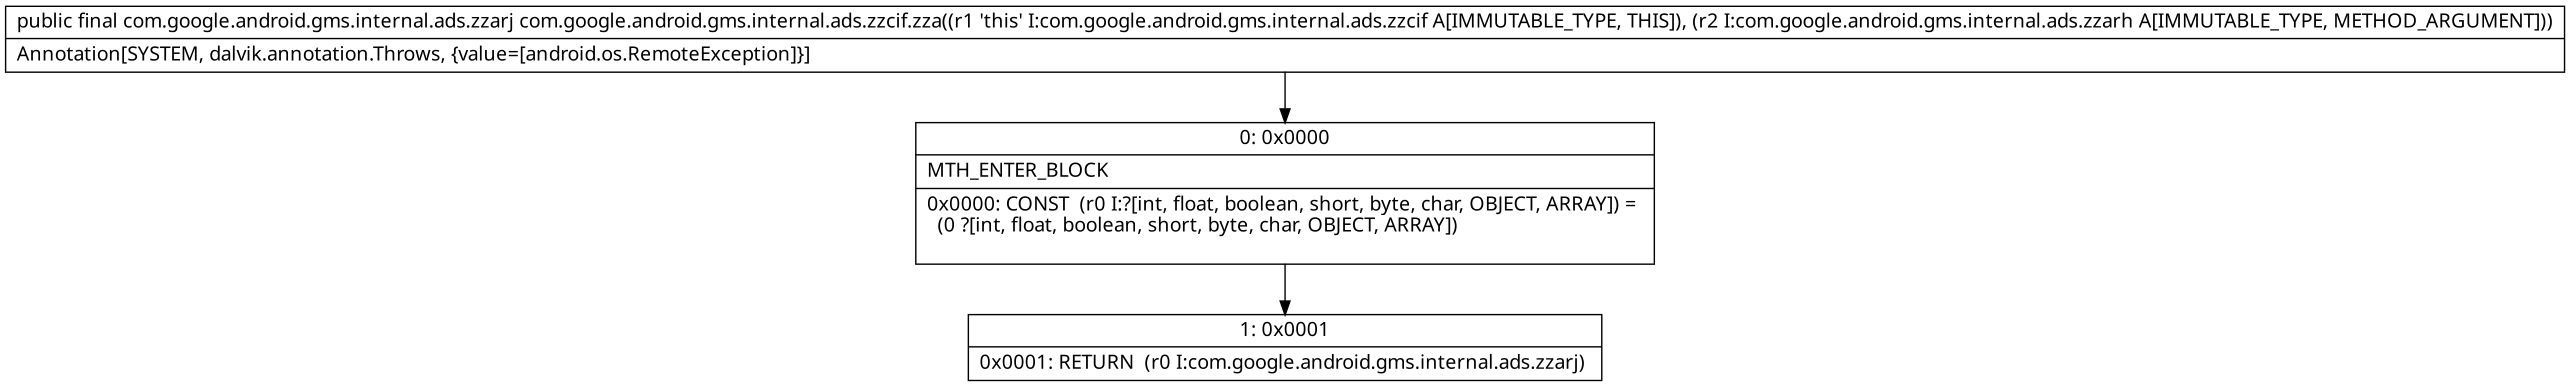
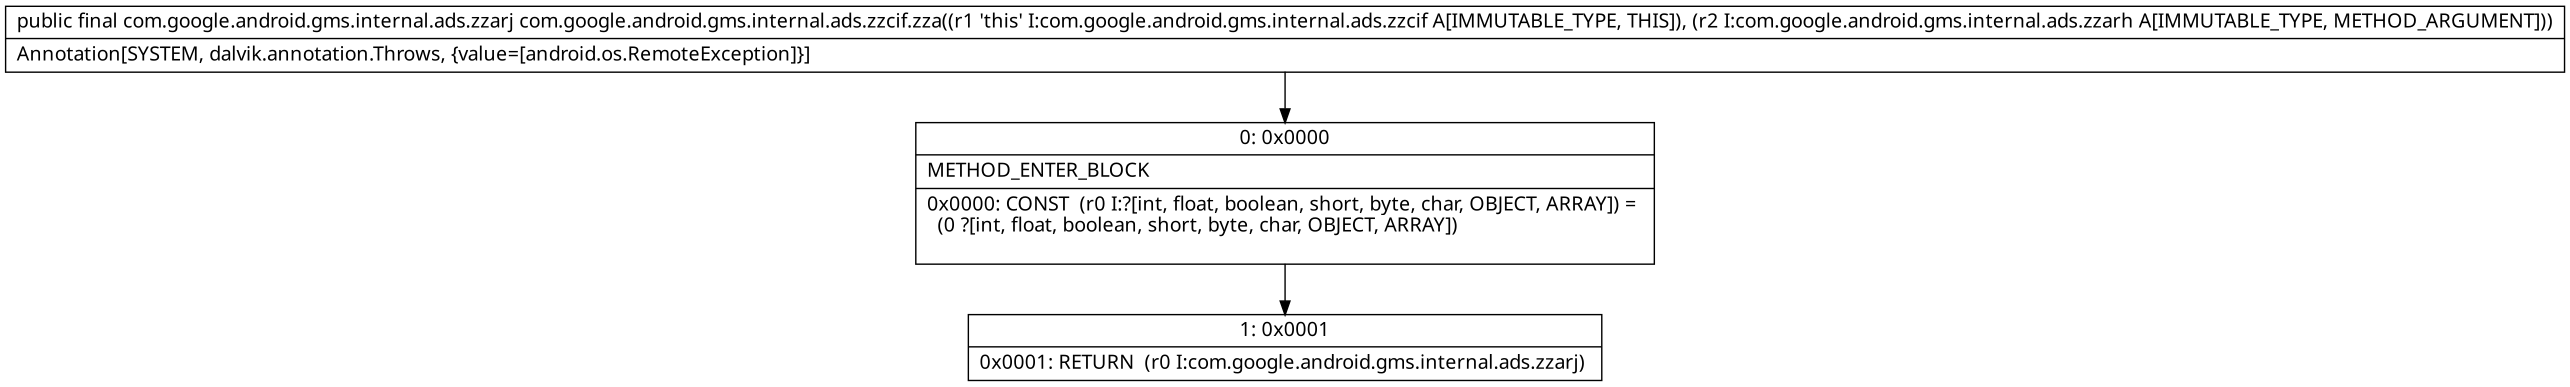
(1018, 171) -> (1039, 171)
